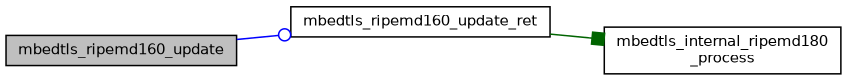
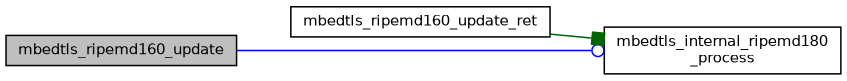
(258, 37) -> (414, 50)
